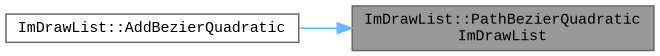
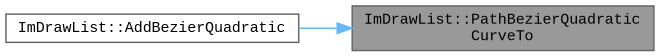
(503, 28) -> (503, 28)
